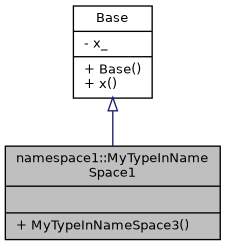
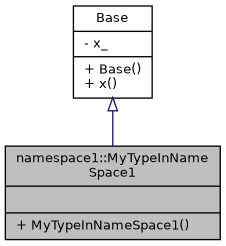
(103, 226) -> (103, 226)
